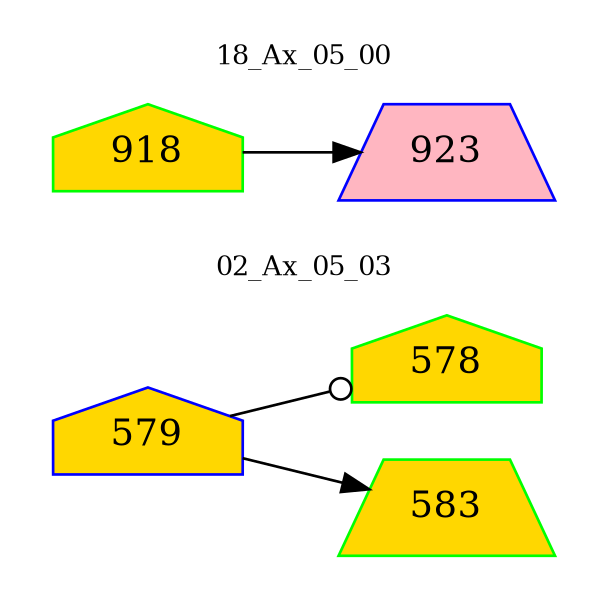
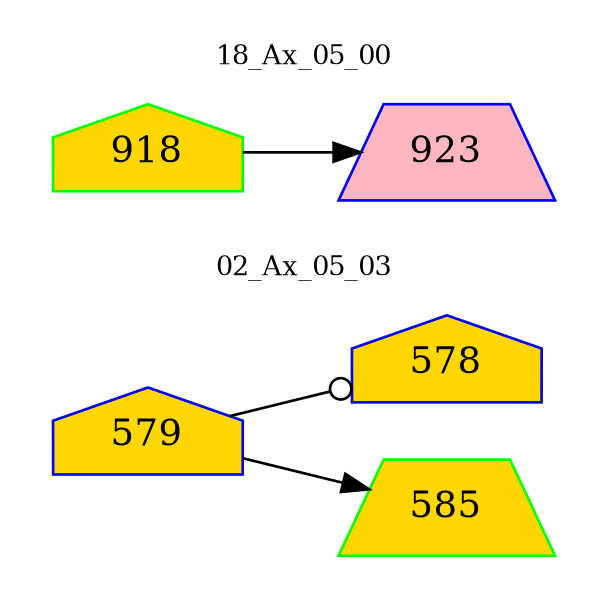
(447, 363) -> (447, 363)
(447, 508) -> (447, 508)
